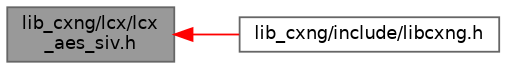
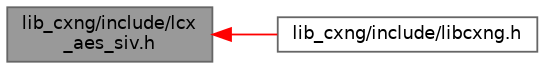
(91, 34) -> (110, 34)
